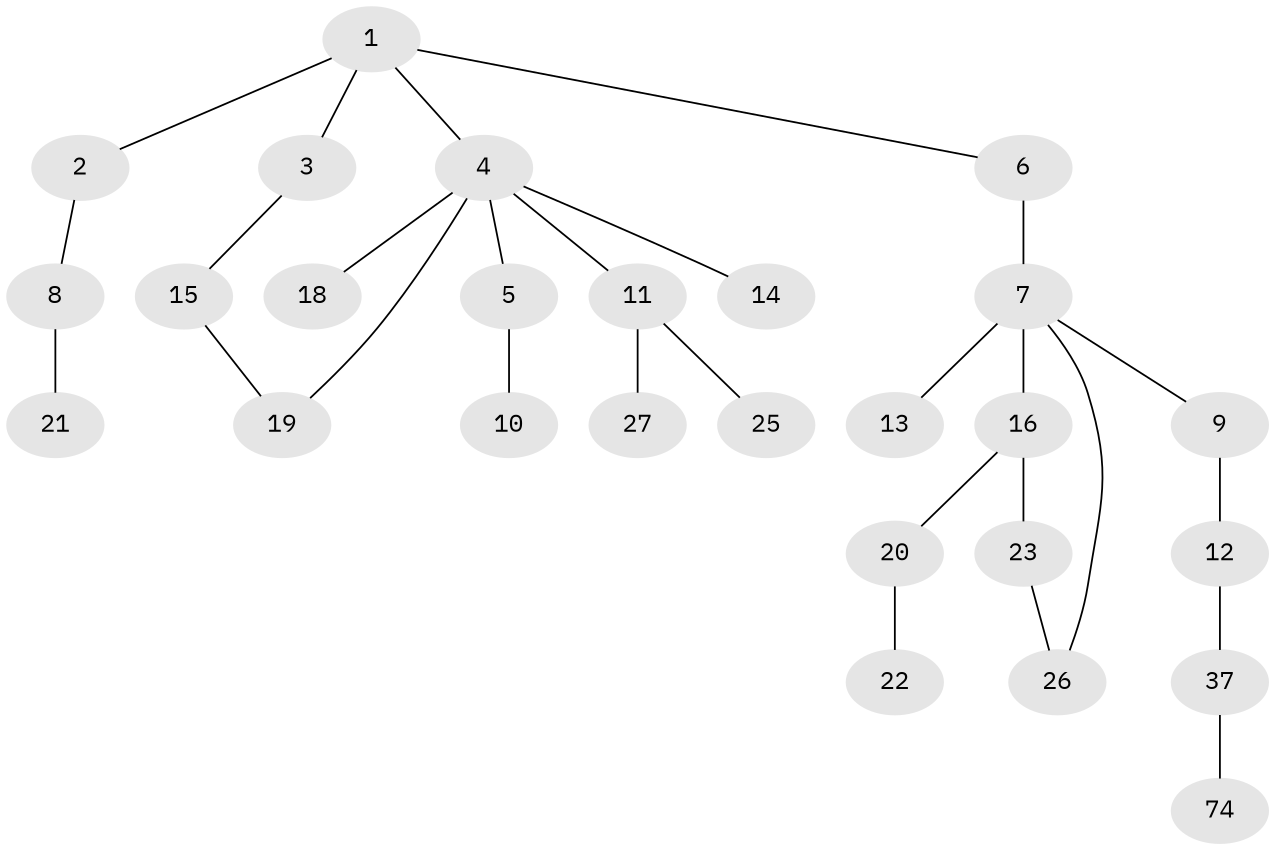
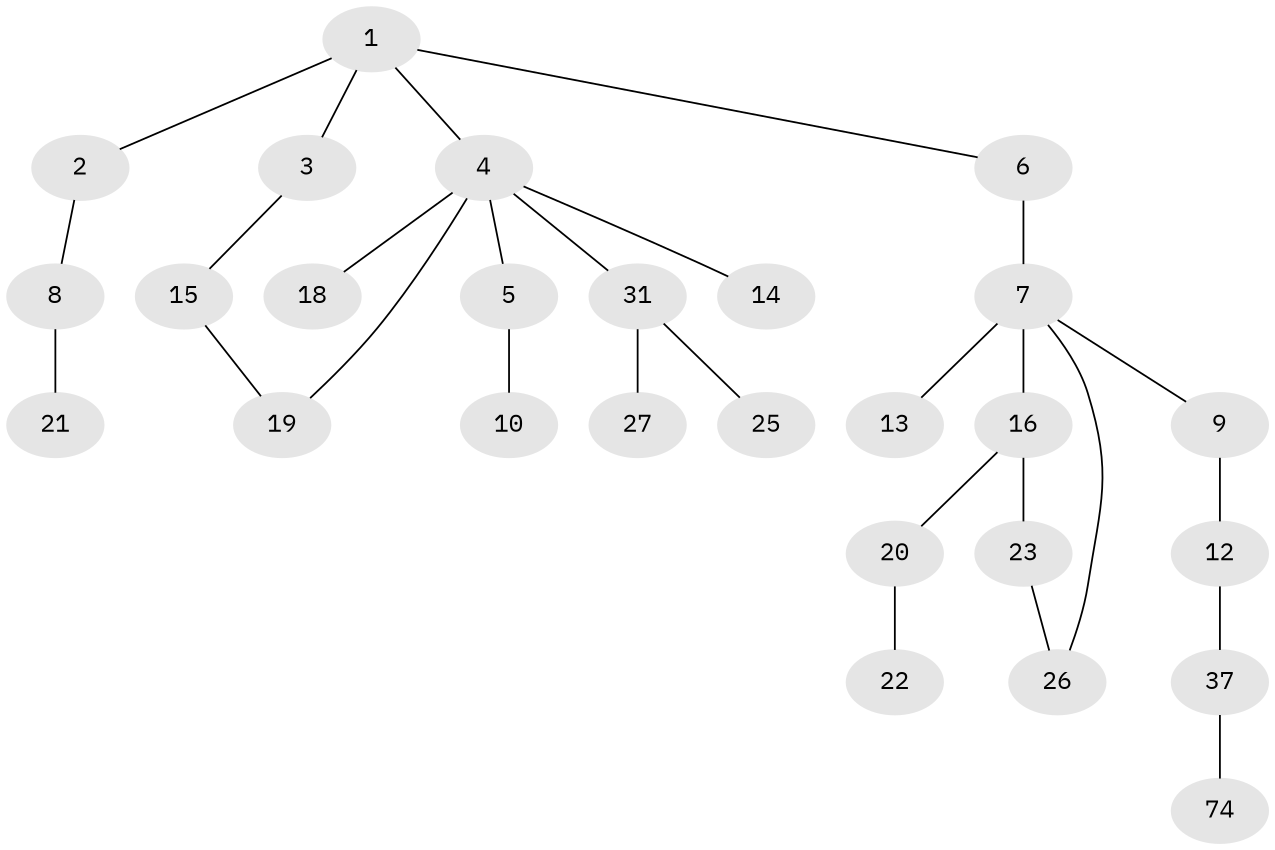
(638, 296) -> (638, 296)
